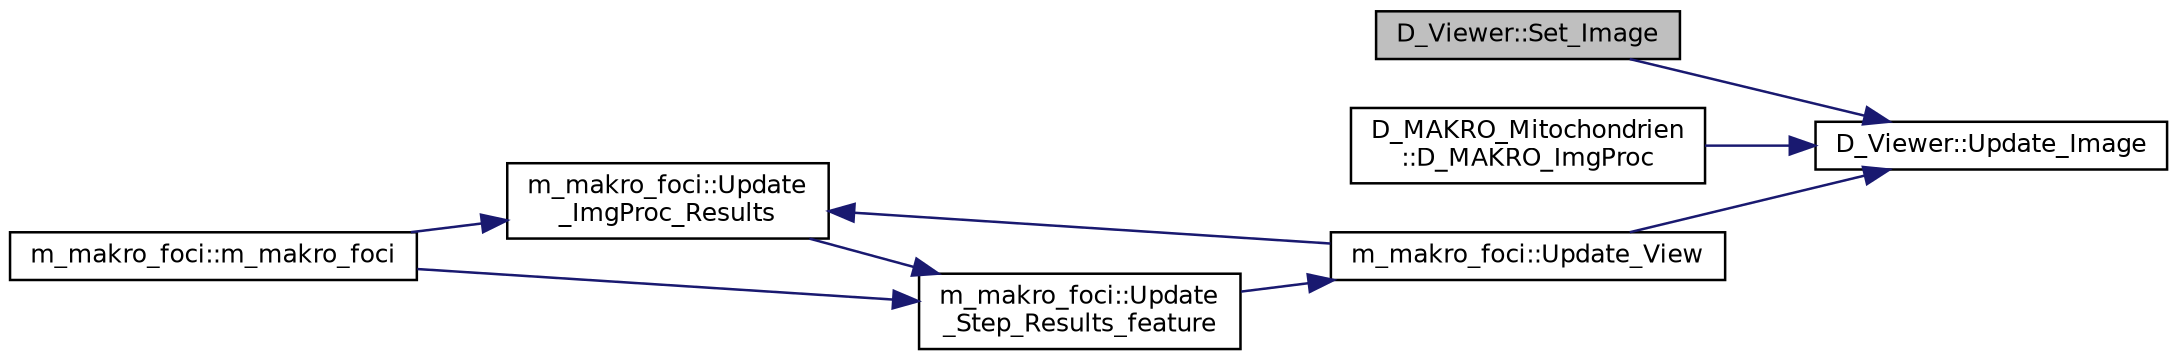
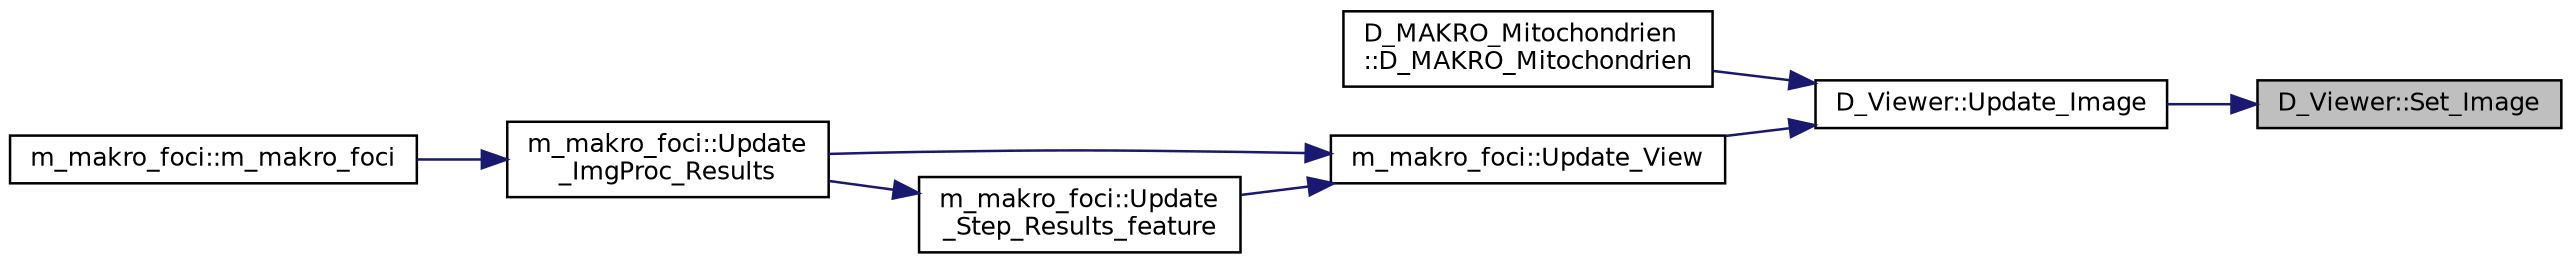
(1747, 87) -> (2199, 104)
(1528, 146) -> (1528, 49)
(1092, 228) -> (1067, 150)
(655, 284) -> none
